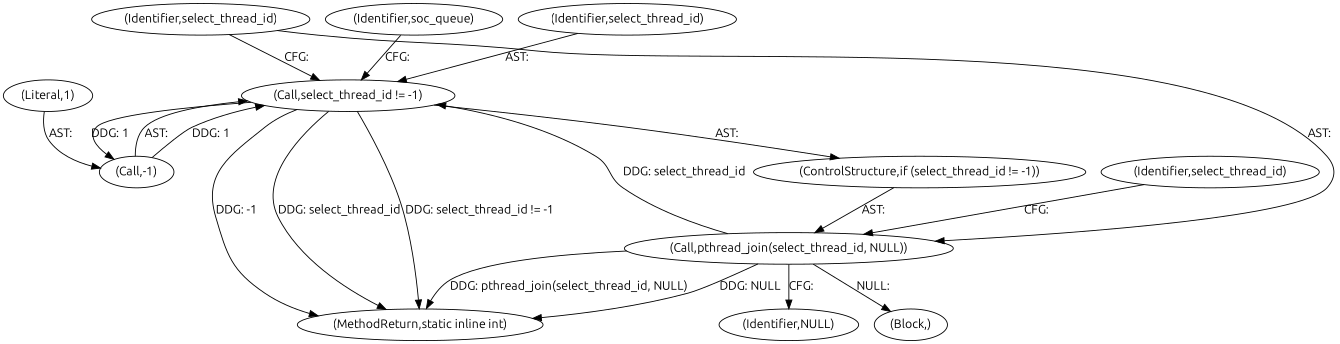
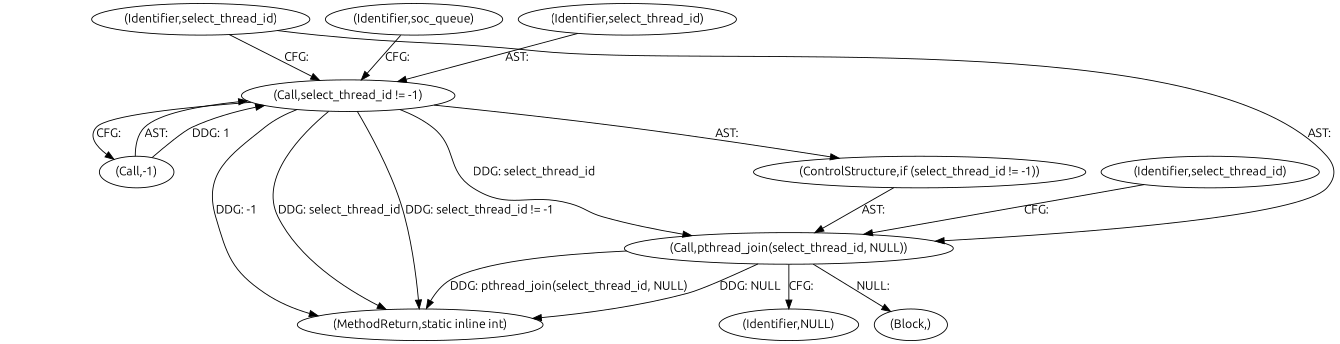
(48, 96) -> none
(110, 134) -> (110, 134)
(595, 156) -> (523, 200)
